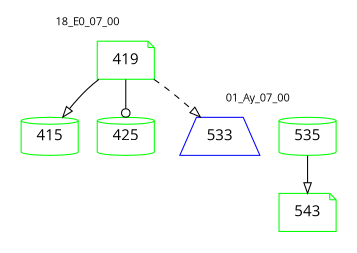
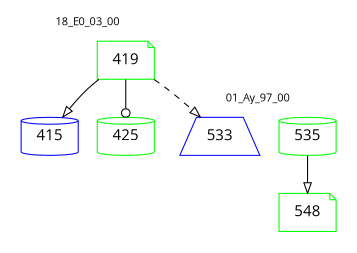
(88, 23) -> (88, 23)
(258, 99) -> (258, 99)
(50, 136) -> (50, 136)
(308, 212) -> (308, 212)
